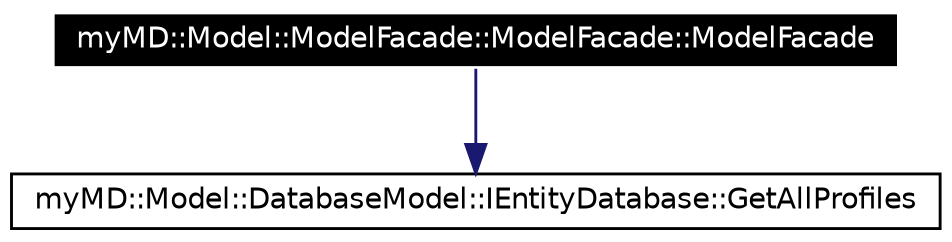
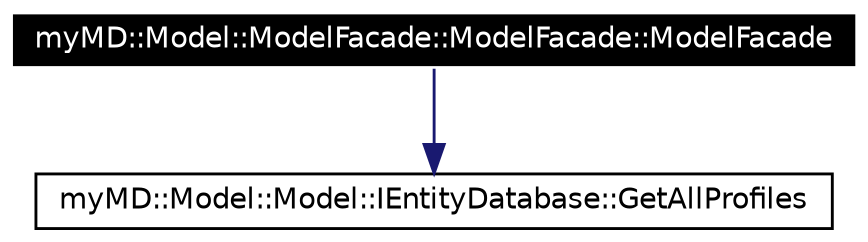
(476, 201) -> (434, 201)
